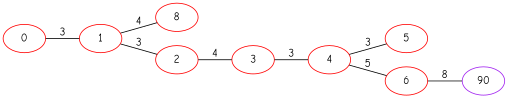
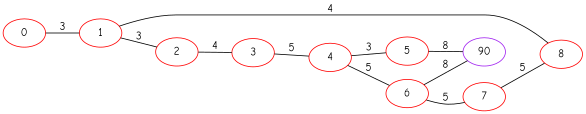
none -> (446, 51)
(291, 54) -> (292, 48)
none -> (484, 97)
